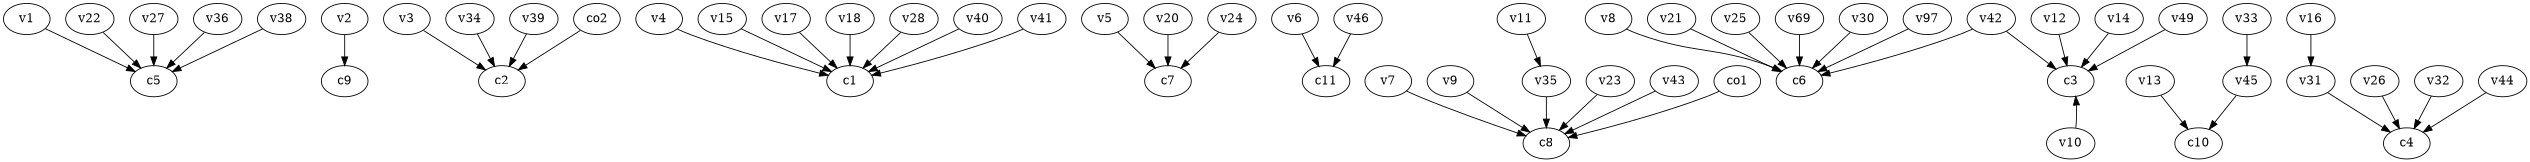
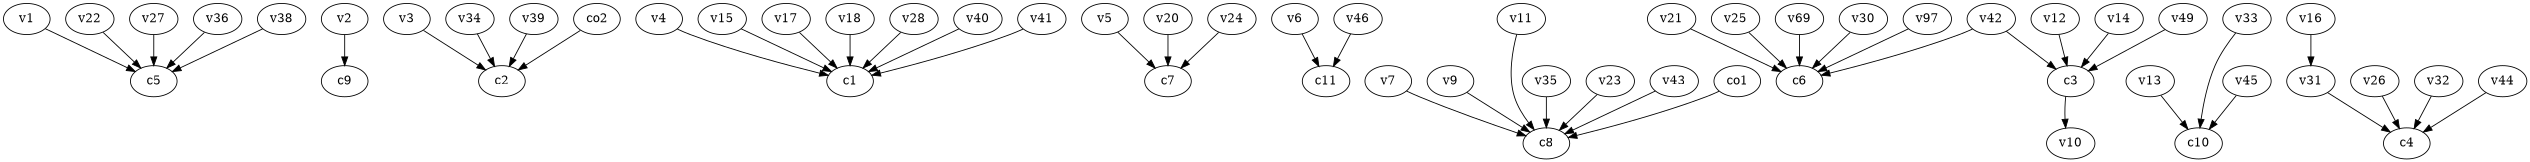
(1609, 19) -> none
(1532, 46) -> (1511, 80)
(2247, 46) -> (2212, 73)
(2077, 117) -> (2065, 108)
